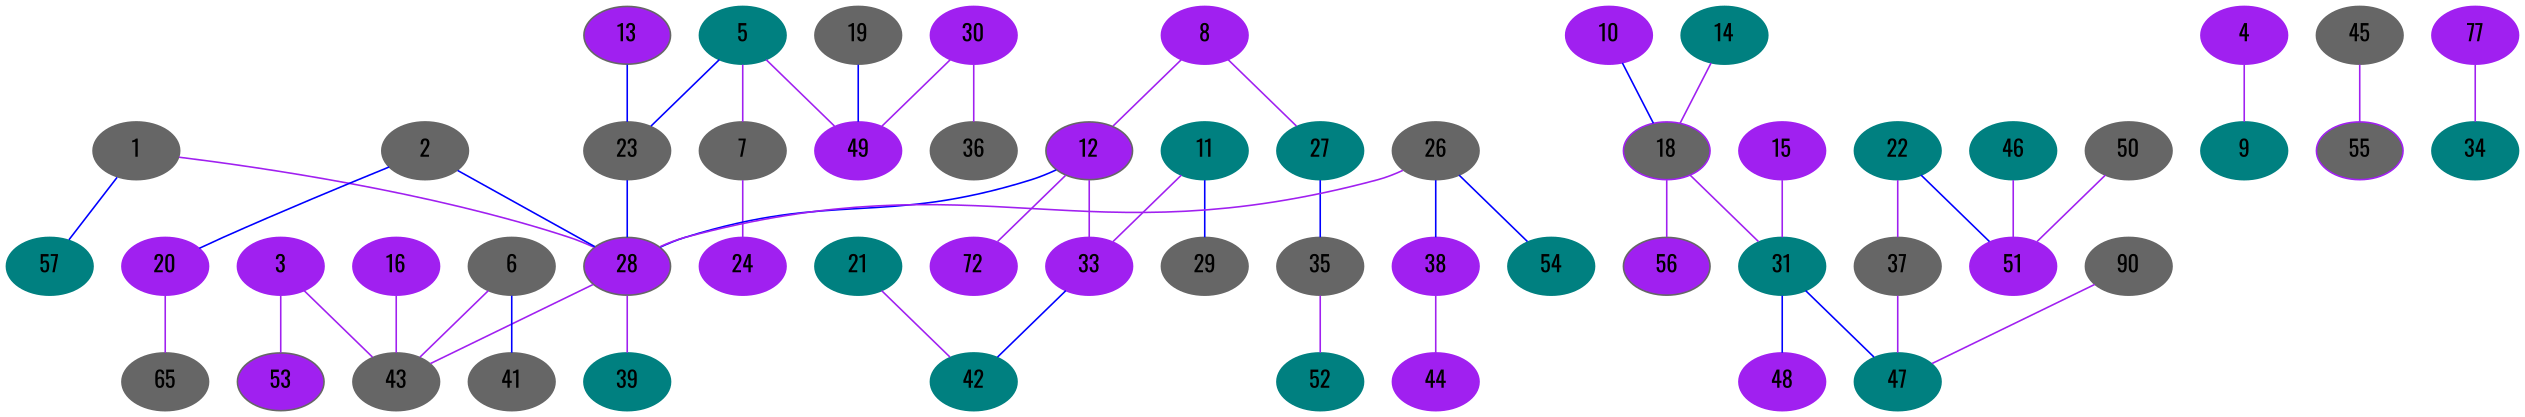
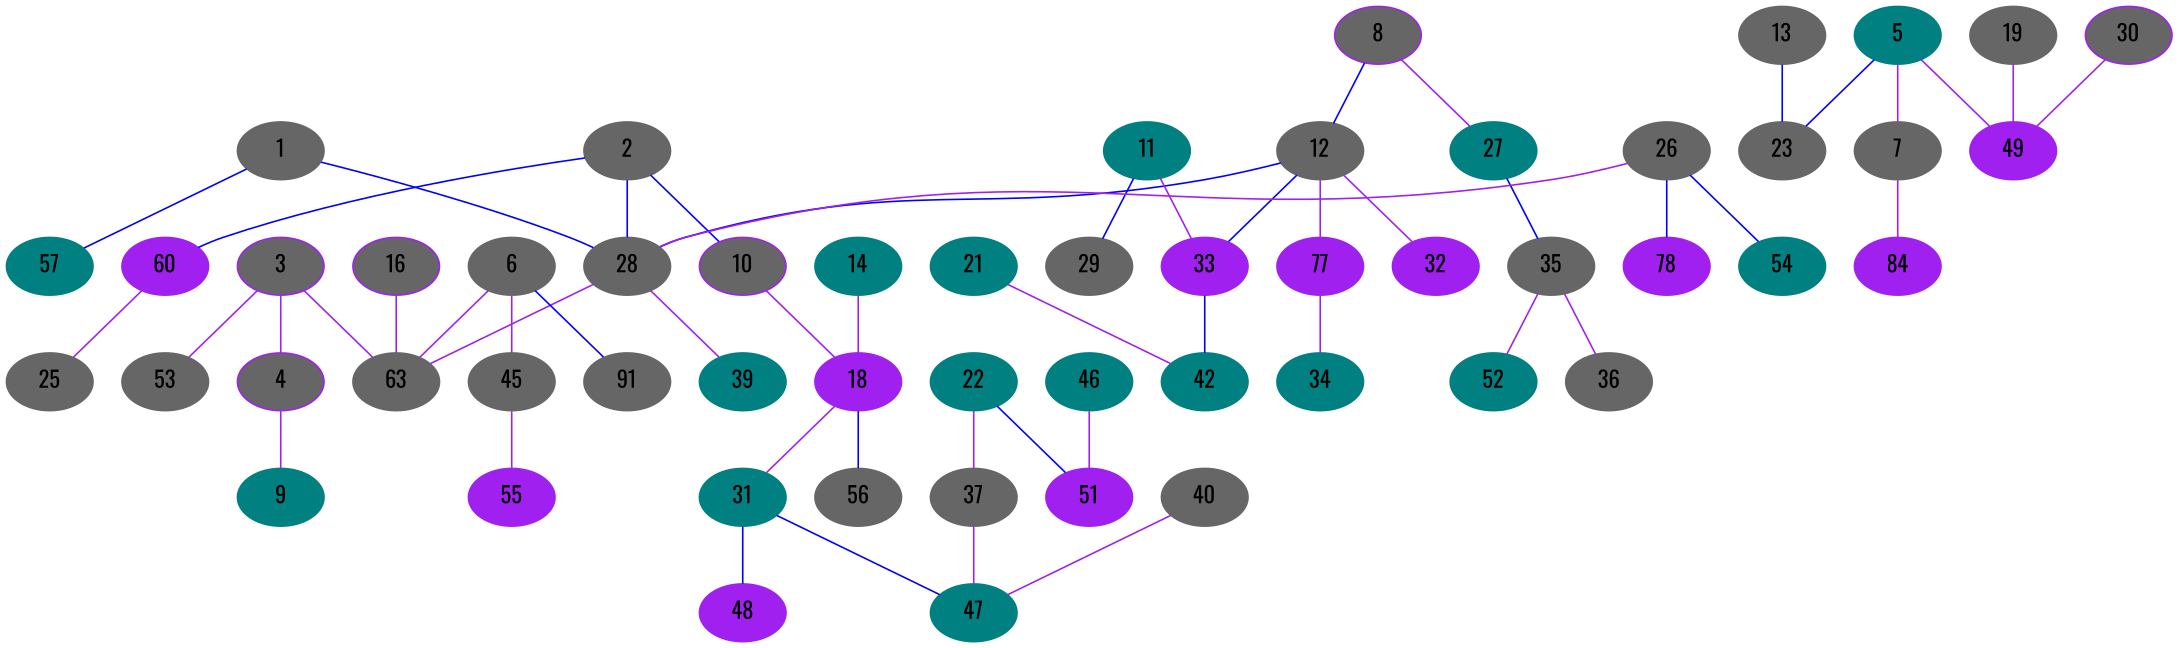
(627, 35) -> (1782, 35)
(974, 35) -> (2129, 35)
(1205, 35) -> (1378, 35)
(1609, 35) -> (743, 266)
(2244, 35) -> (281, 382)
(858, 93) -> (2013, 93)
(974, 93) -> (1580, 324)
(1147, 93) -> (1349, 93)
(1638, 93) -> (800, 324)
(1089, 151) -> (1320, 151)
(1667, 151) -> (858, 382)
(1782, 151) -> none
(2129, 151) -> none
(2360, 151) -> (512, 497)
(389, 191) -> (459, 200)
(1089, 202) -> (1263, 208)
none -> (685, 208)
(627, 209) -> none
none -> (1320, 209)
(1667, 209) -> (858, 440)
(165, 266) -> (165, 266)
(281, 266) -> (281, 266)
(396, 266) -> (396, 266)
(627, 266) -> (627, 266)
(743, 266) -> (1898, 266)
(974, 266) -> (1436, 266)
(1436, 266) -> (1667, 266)
(1667, 266) -> (858, 497)
(2129, 266) -> (1205, 497)
none -> (512, 313)
none -> (281, 324)
(165, 382) -> (50, 382)
(281, 382) -> (165, 382)
(396, 382) -> (396, 382)
(512, 382) -> (627, 382)
(1436, 382) -> none
